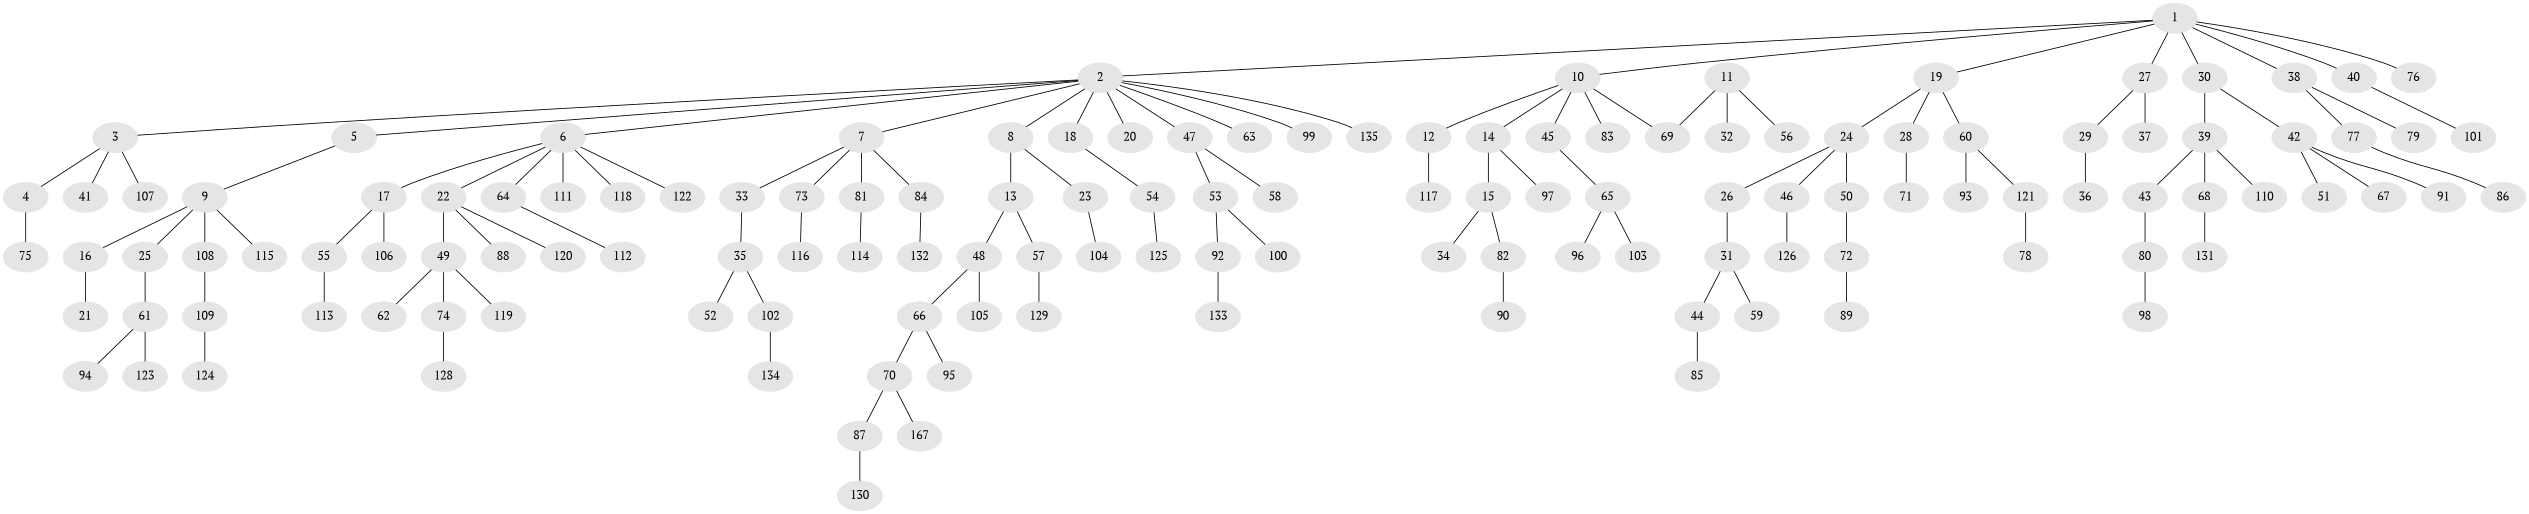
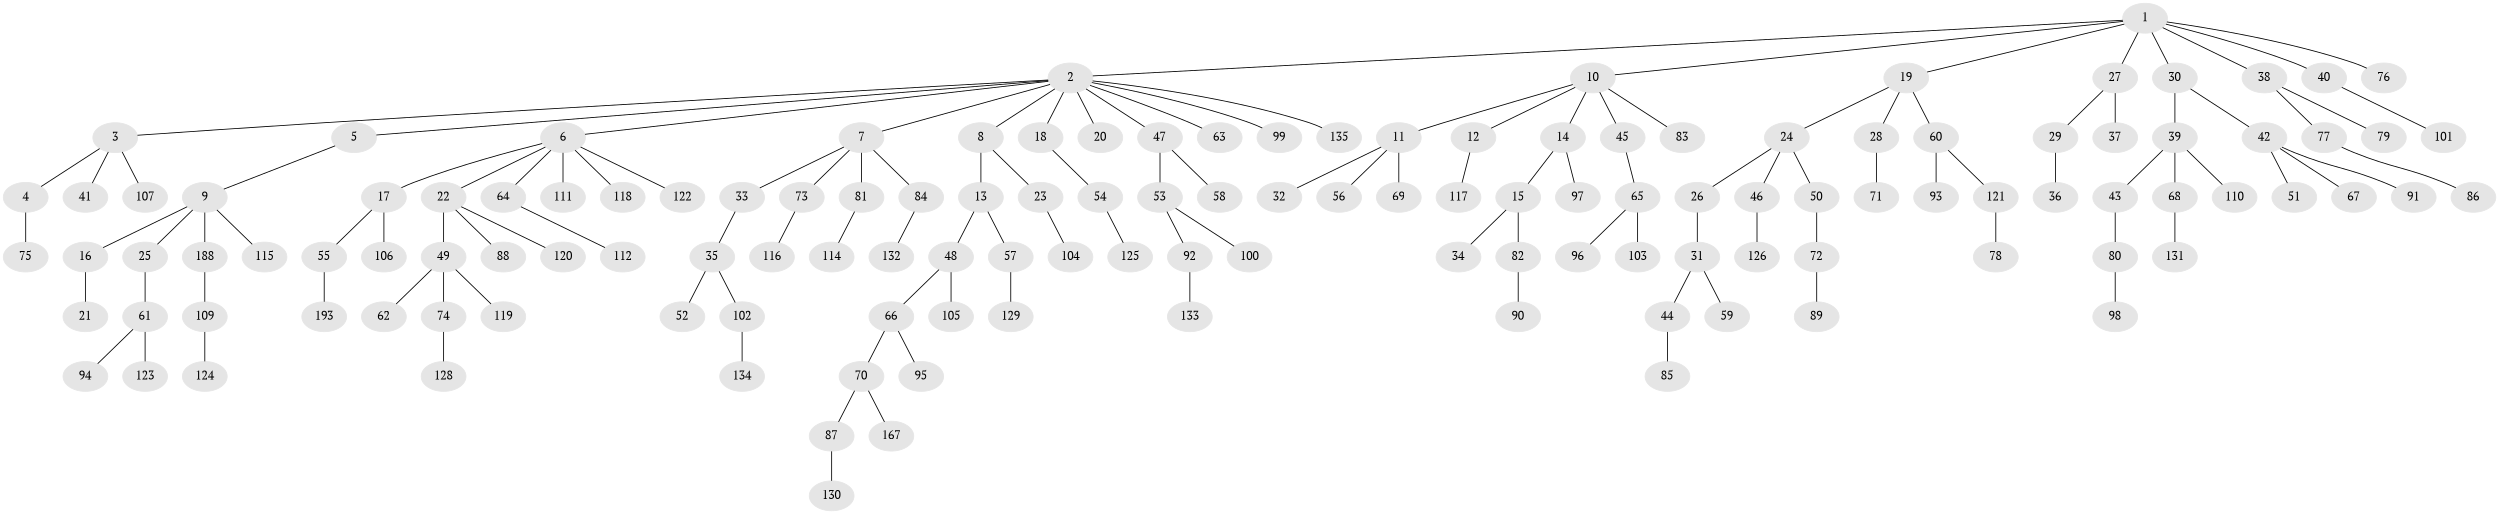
(1623, 108) -> (1496, 107)
(205, 257) -> (205, 257)
(324, 317) -> (324, 317)
